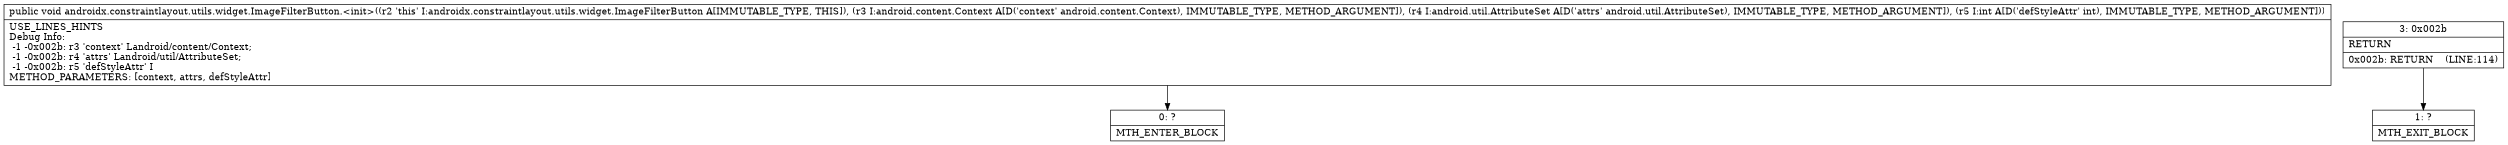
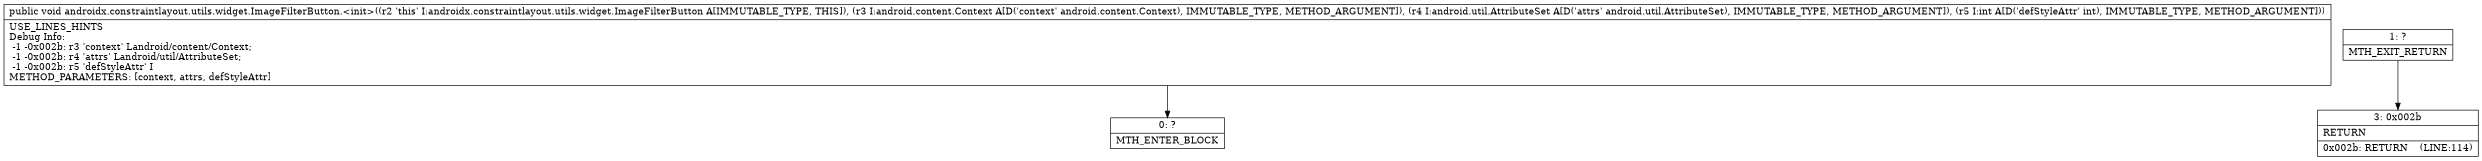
(2423, 86) -> (2398, 82)
(2423, 133) -> (2398, 52)
